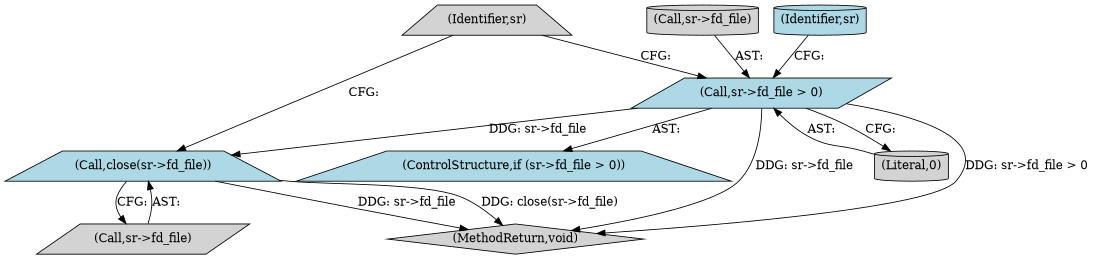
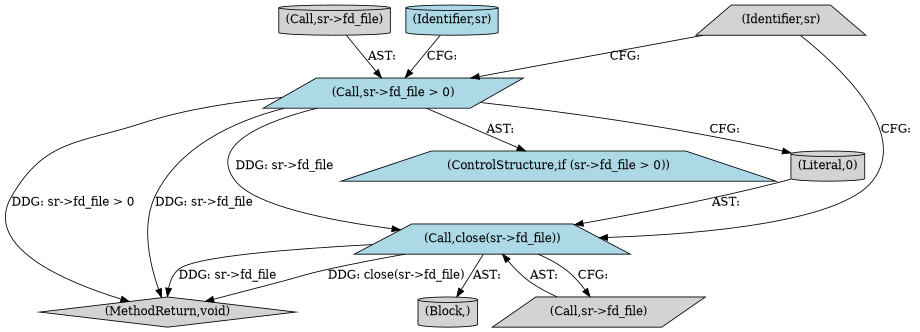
(823, 143) -> (687, 203)
none -> (448, 312)
